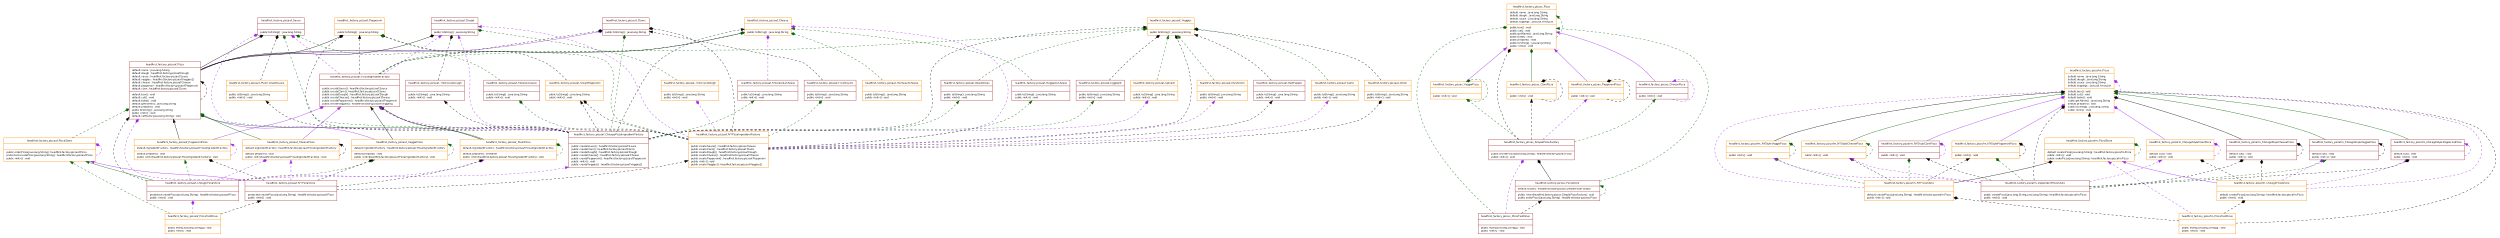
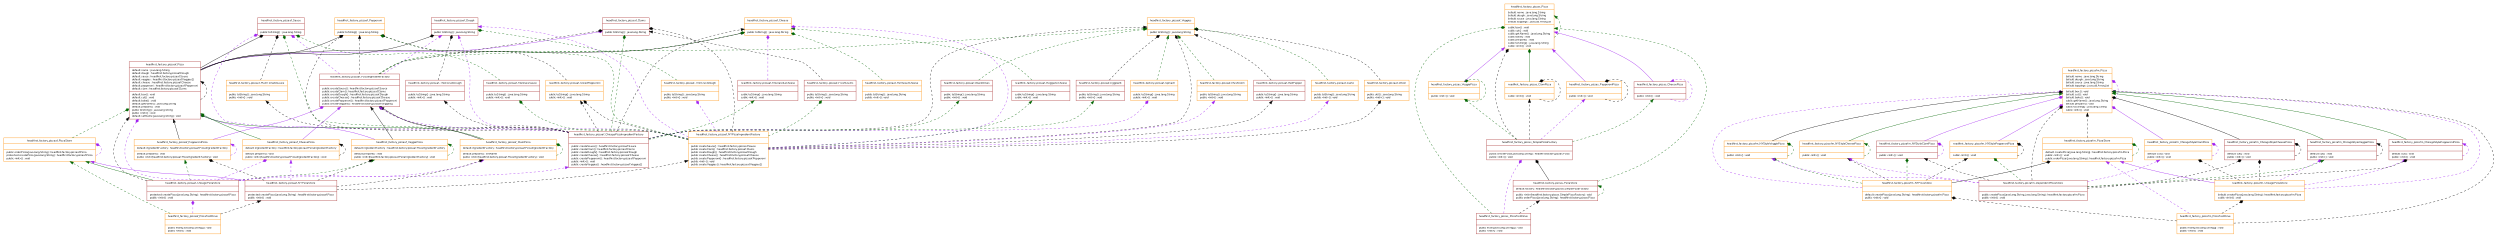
(1388, 94) -> (1385, 94)
